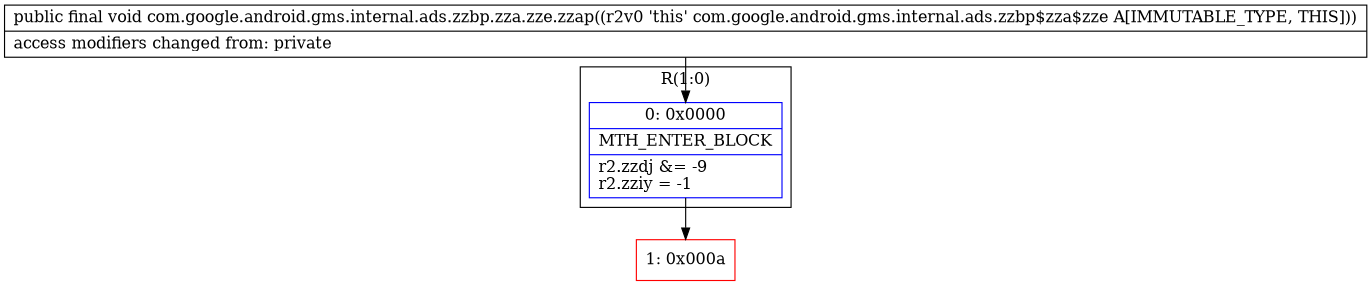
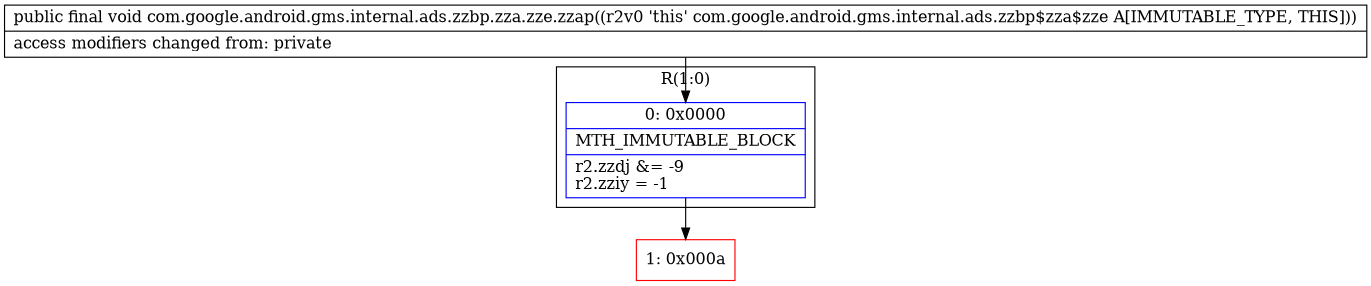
(686, 141) -> (686, 141)
